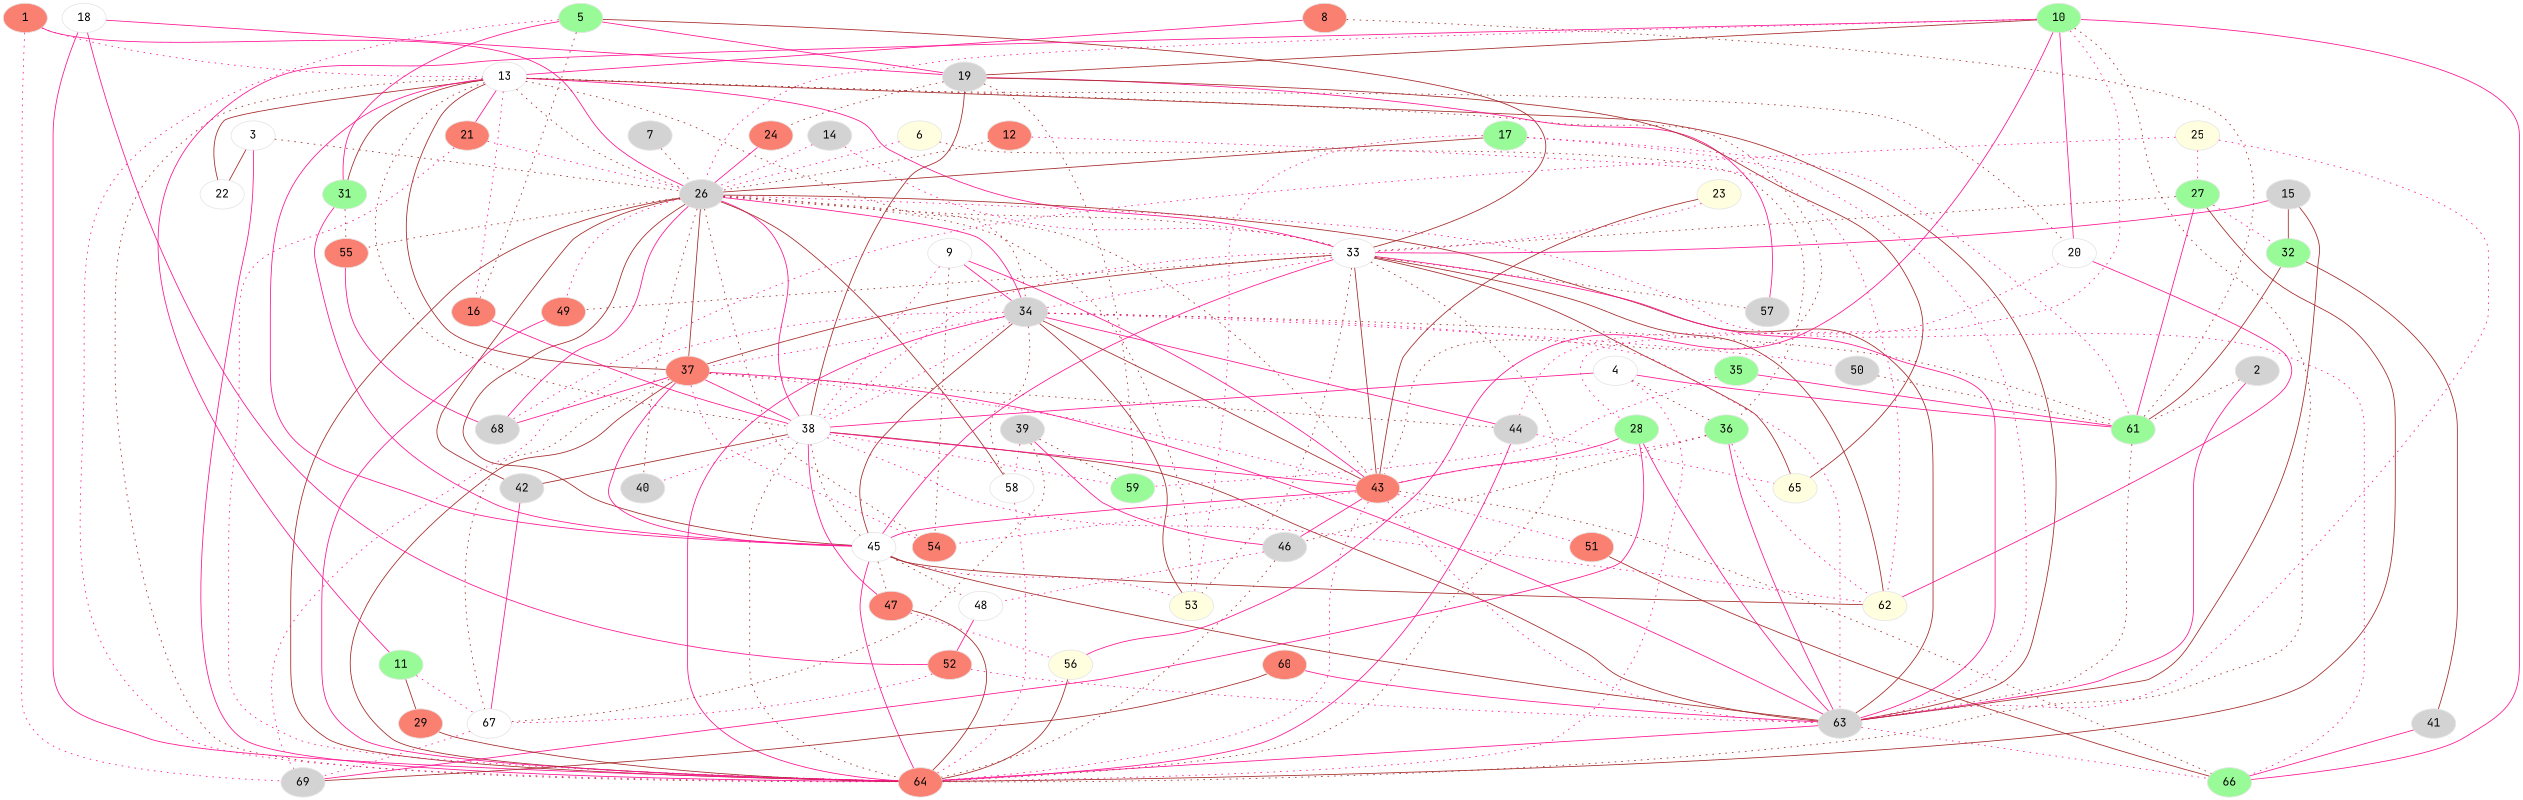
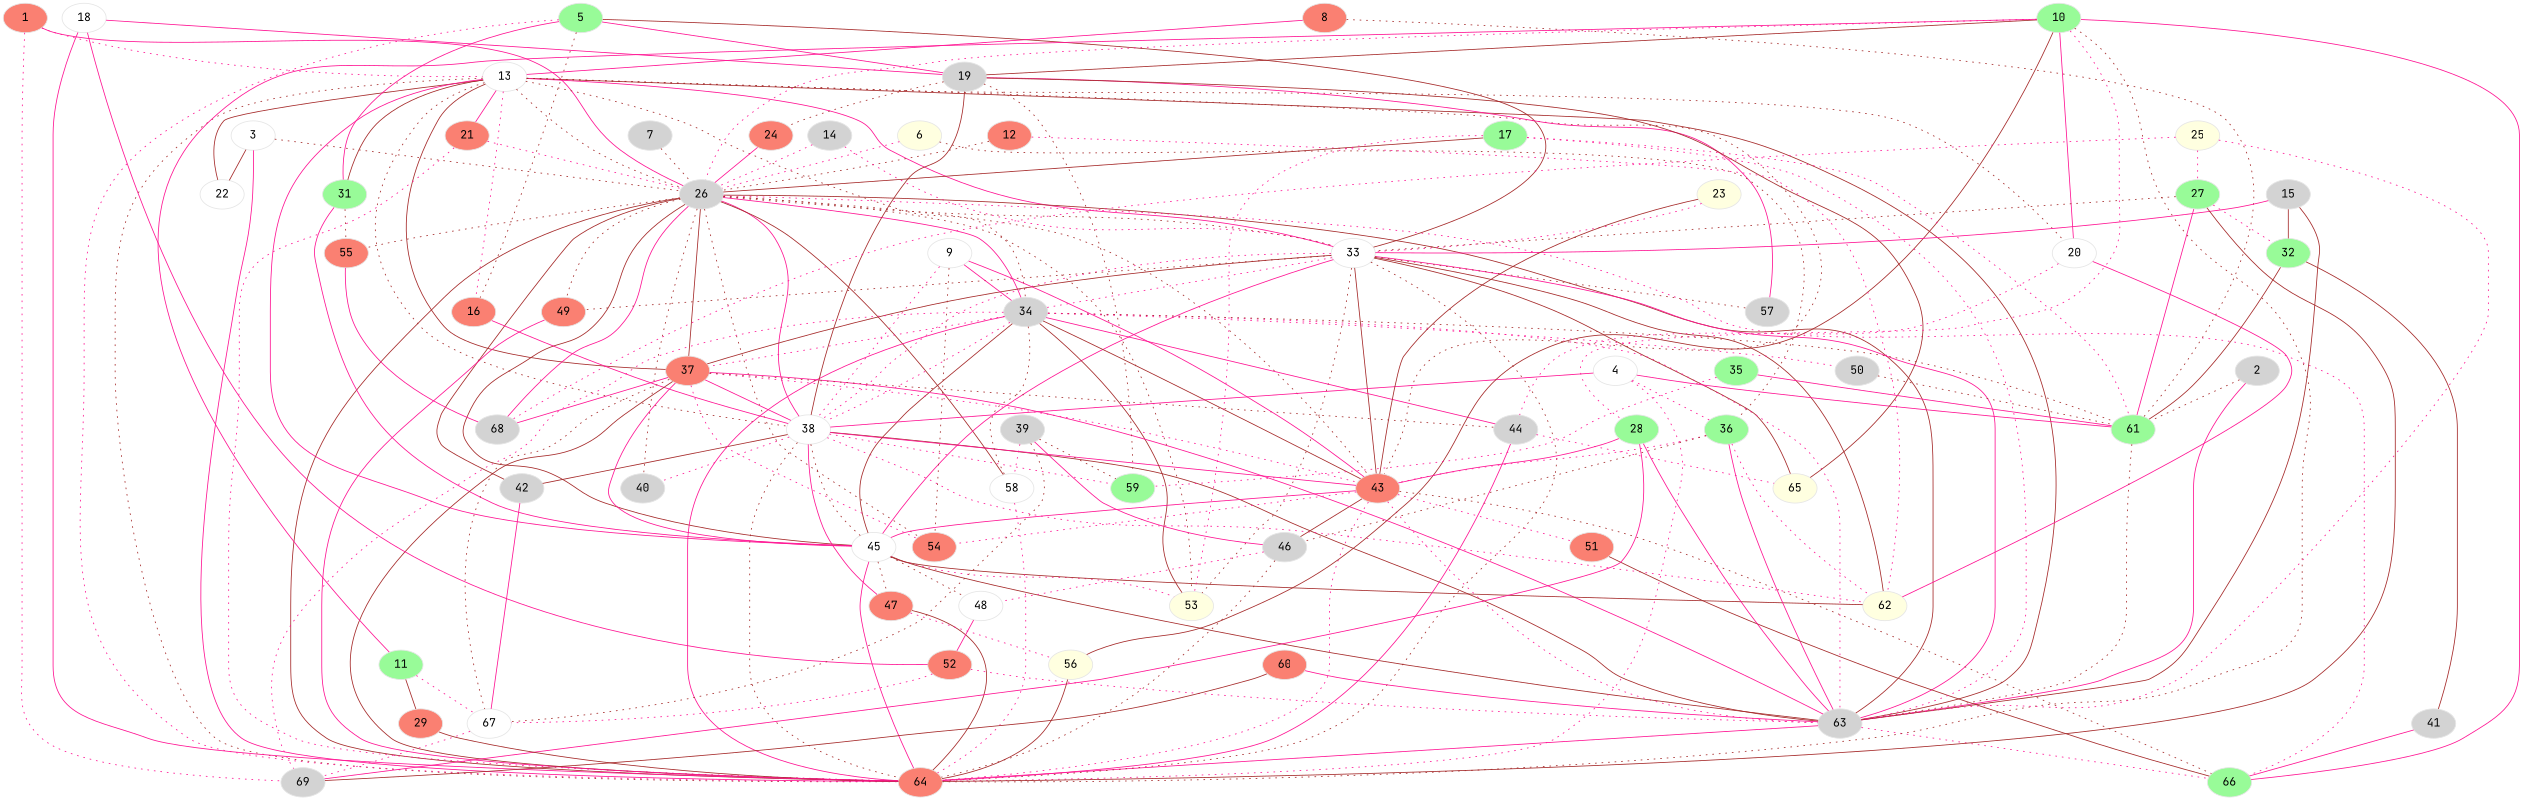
(607, 230) -> (607, 230)
(1530, 356) -> (1530, 356)
(1671, 400) -> (1671, 400)
(1331, 518) -> (1331, 518)
